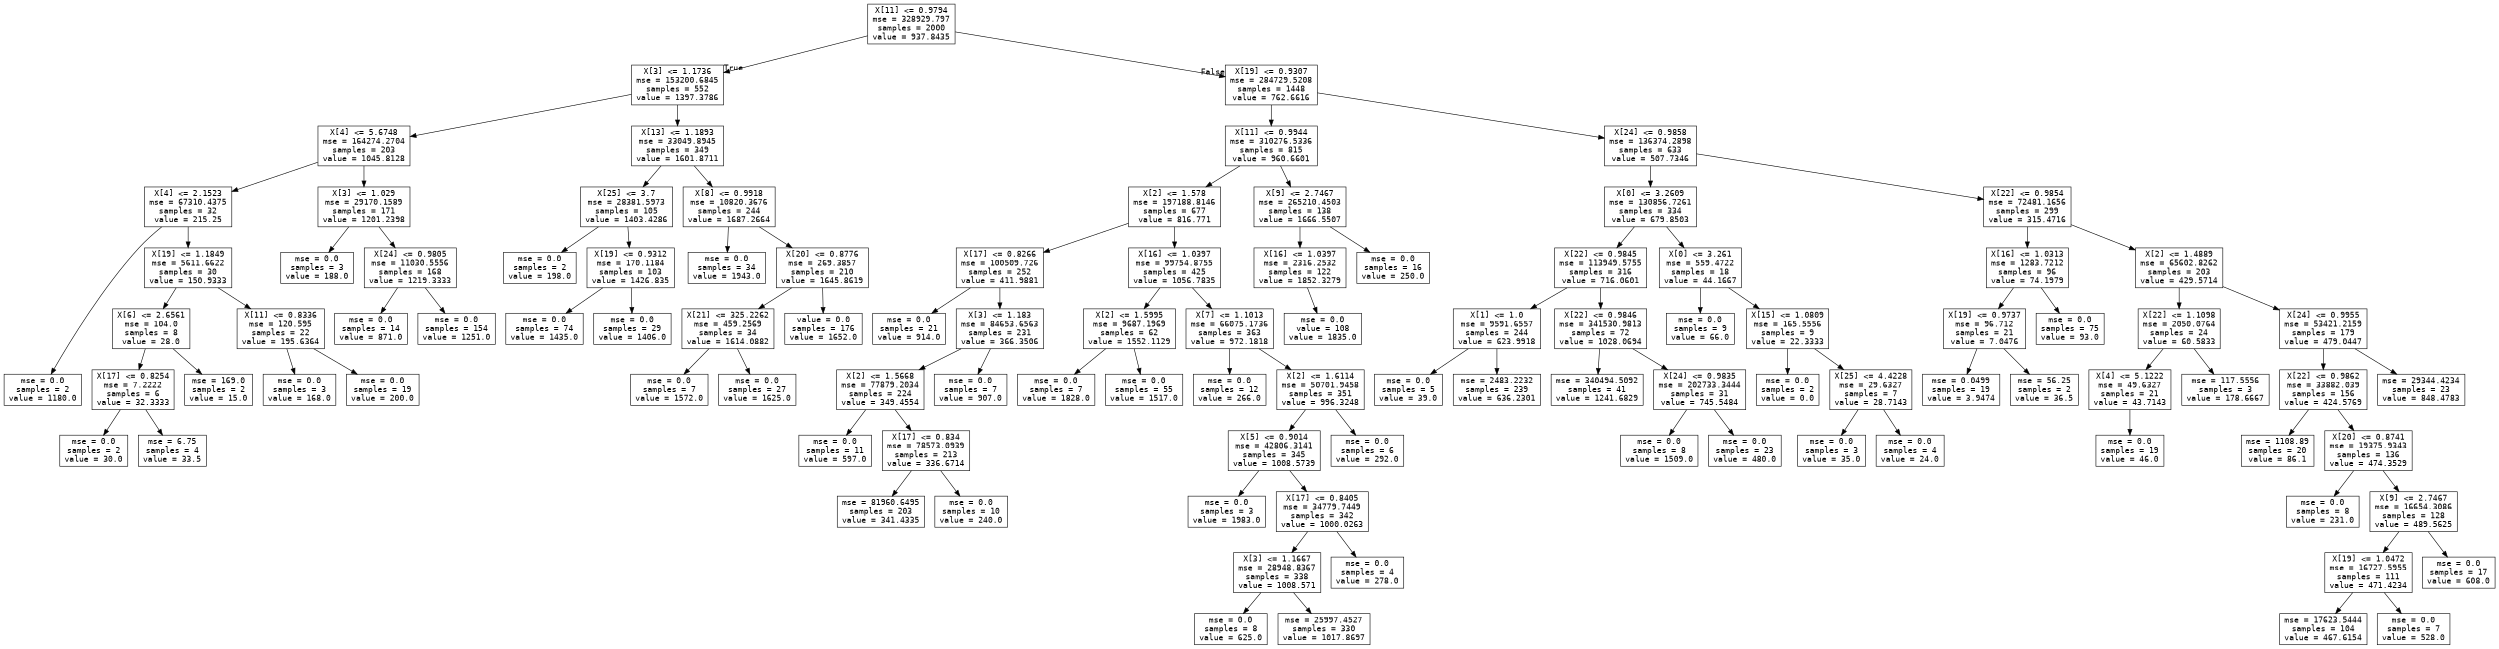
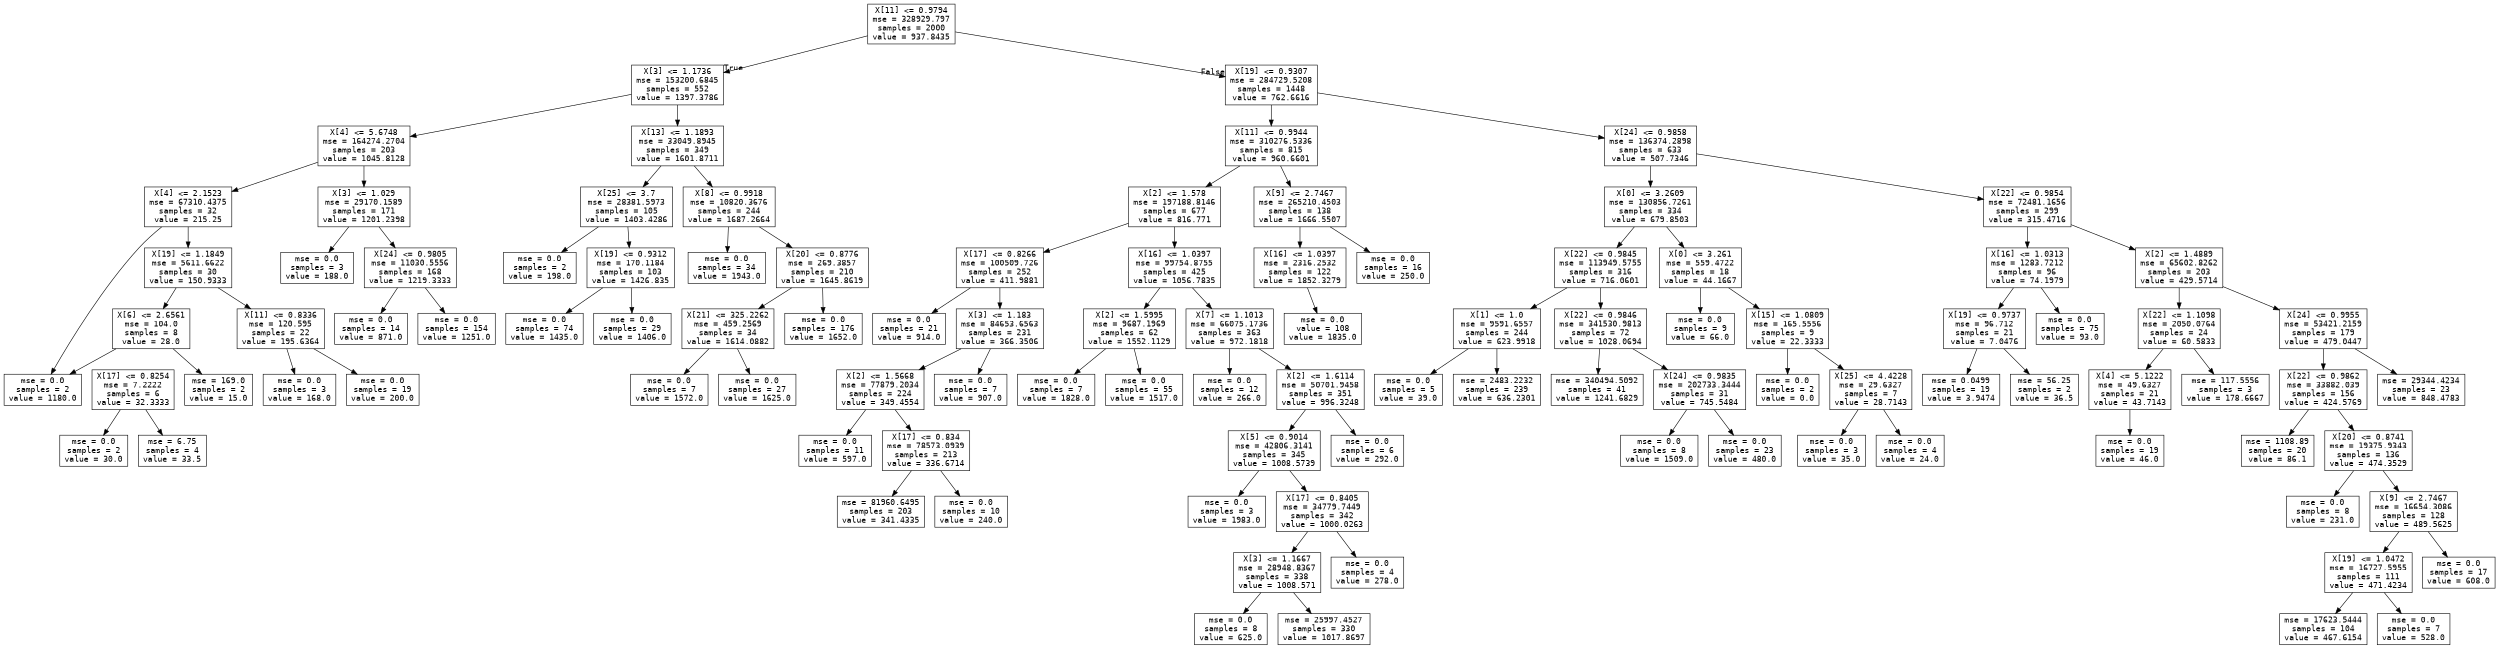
(823, 329) -> (823, 329)
(143, 356) -> (96, 360)
